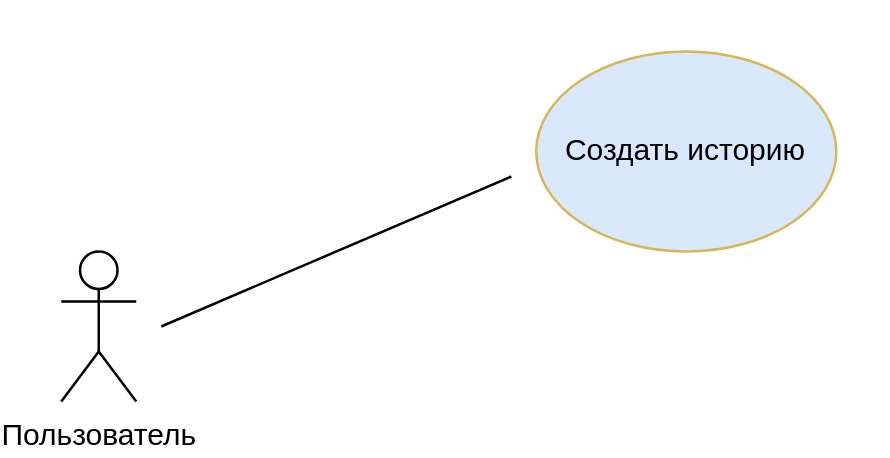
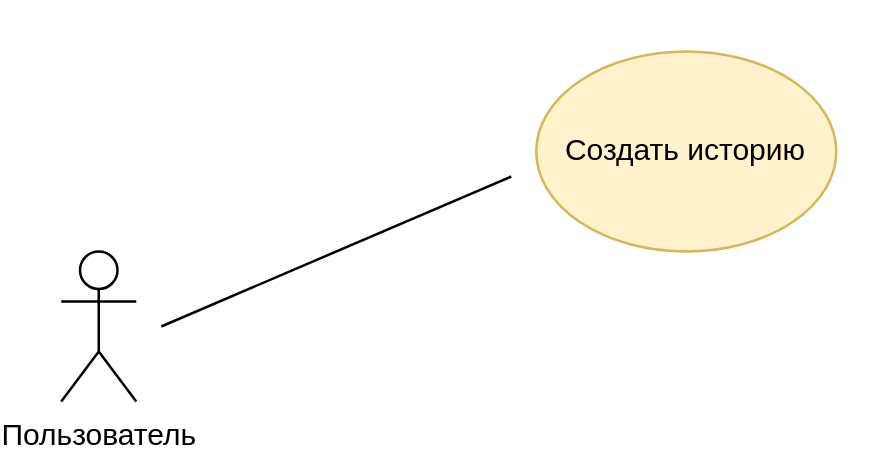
(686, 151) -> (686, 151)
